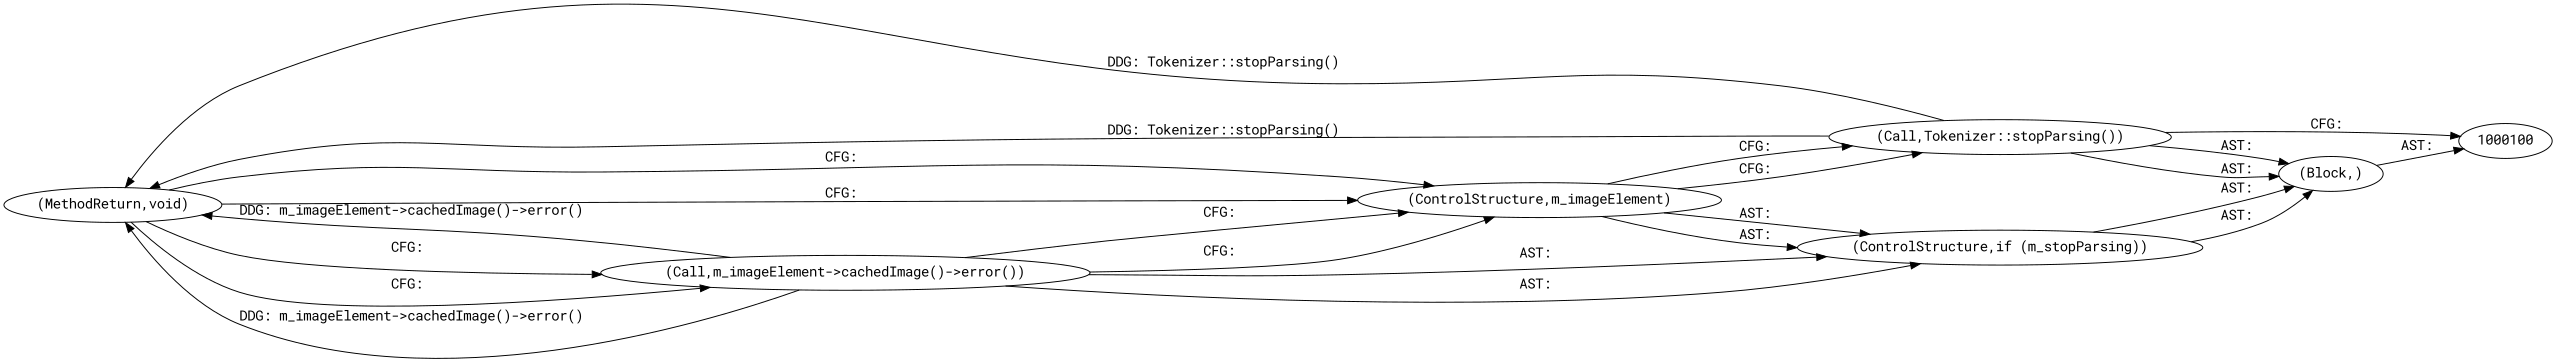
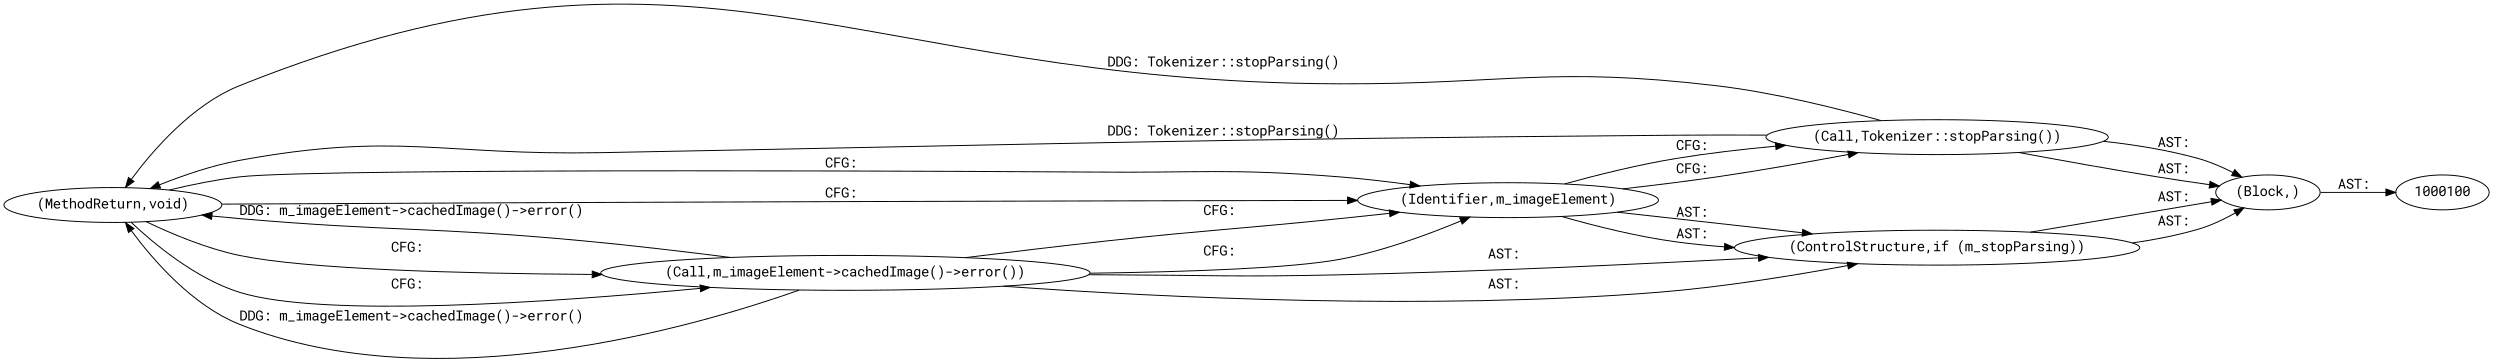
(2308, 132) -> none
(1540, 200) -> (1508, 200)
